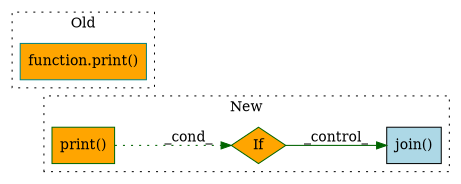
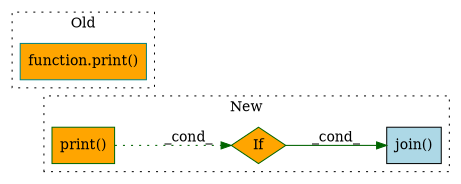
(336, 138) -> (336, 138)
